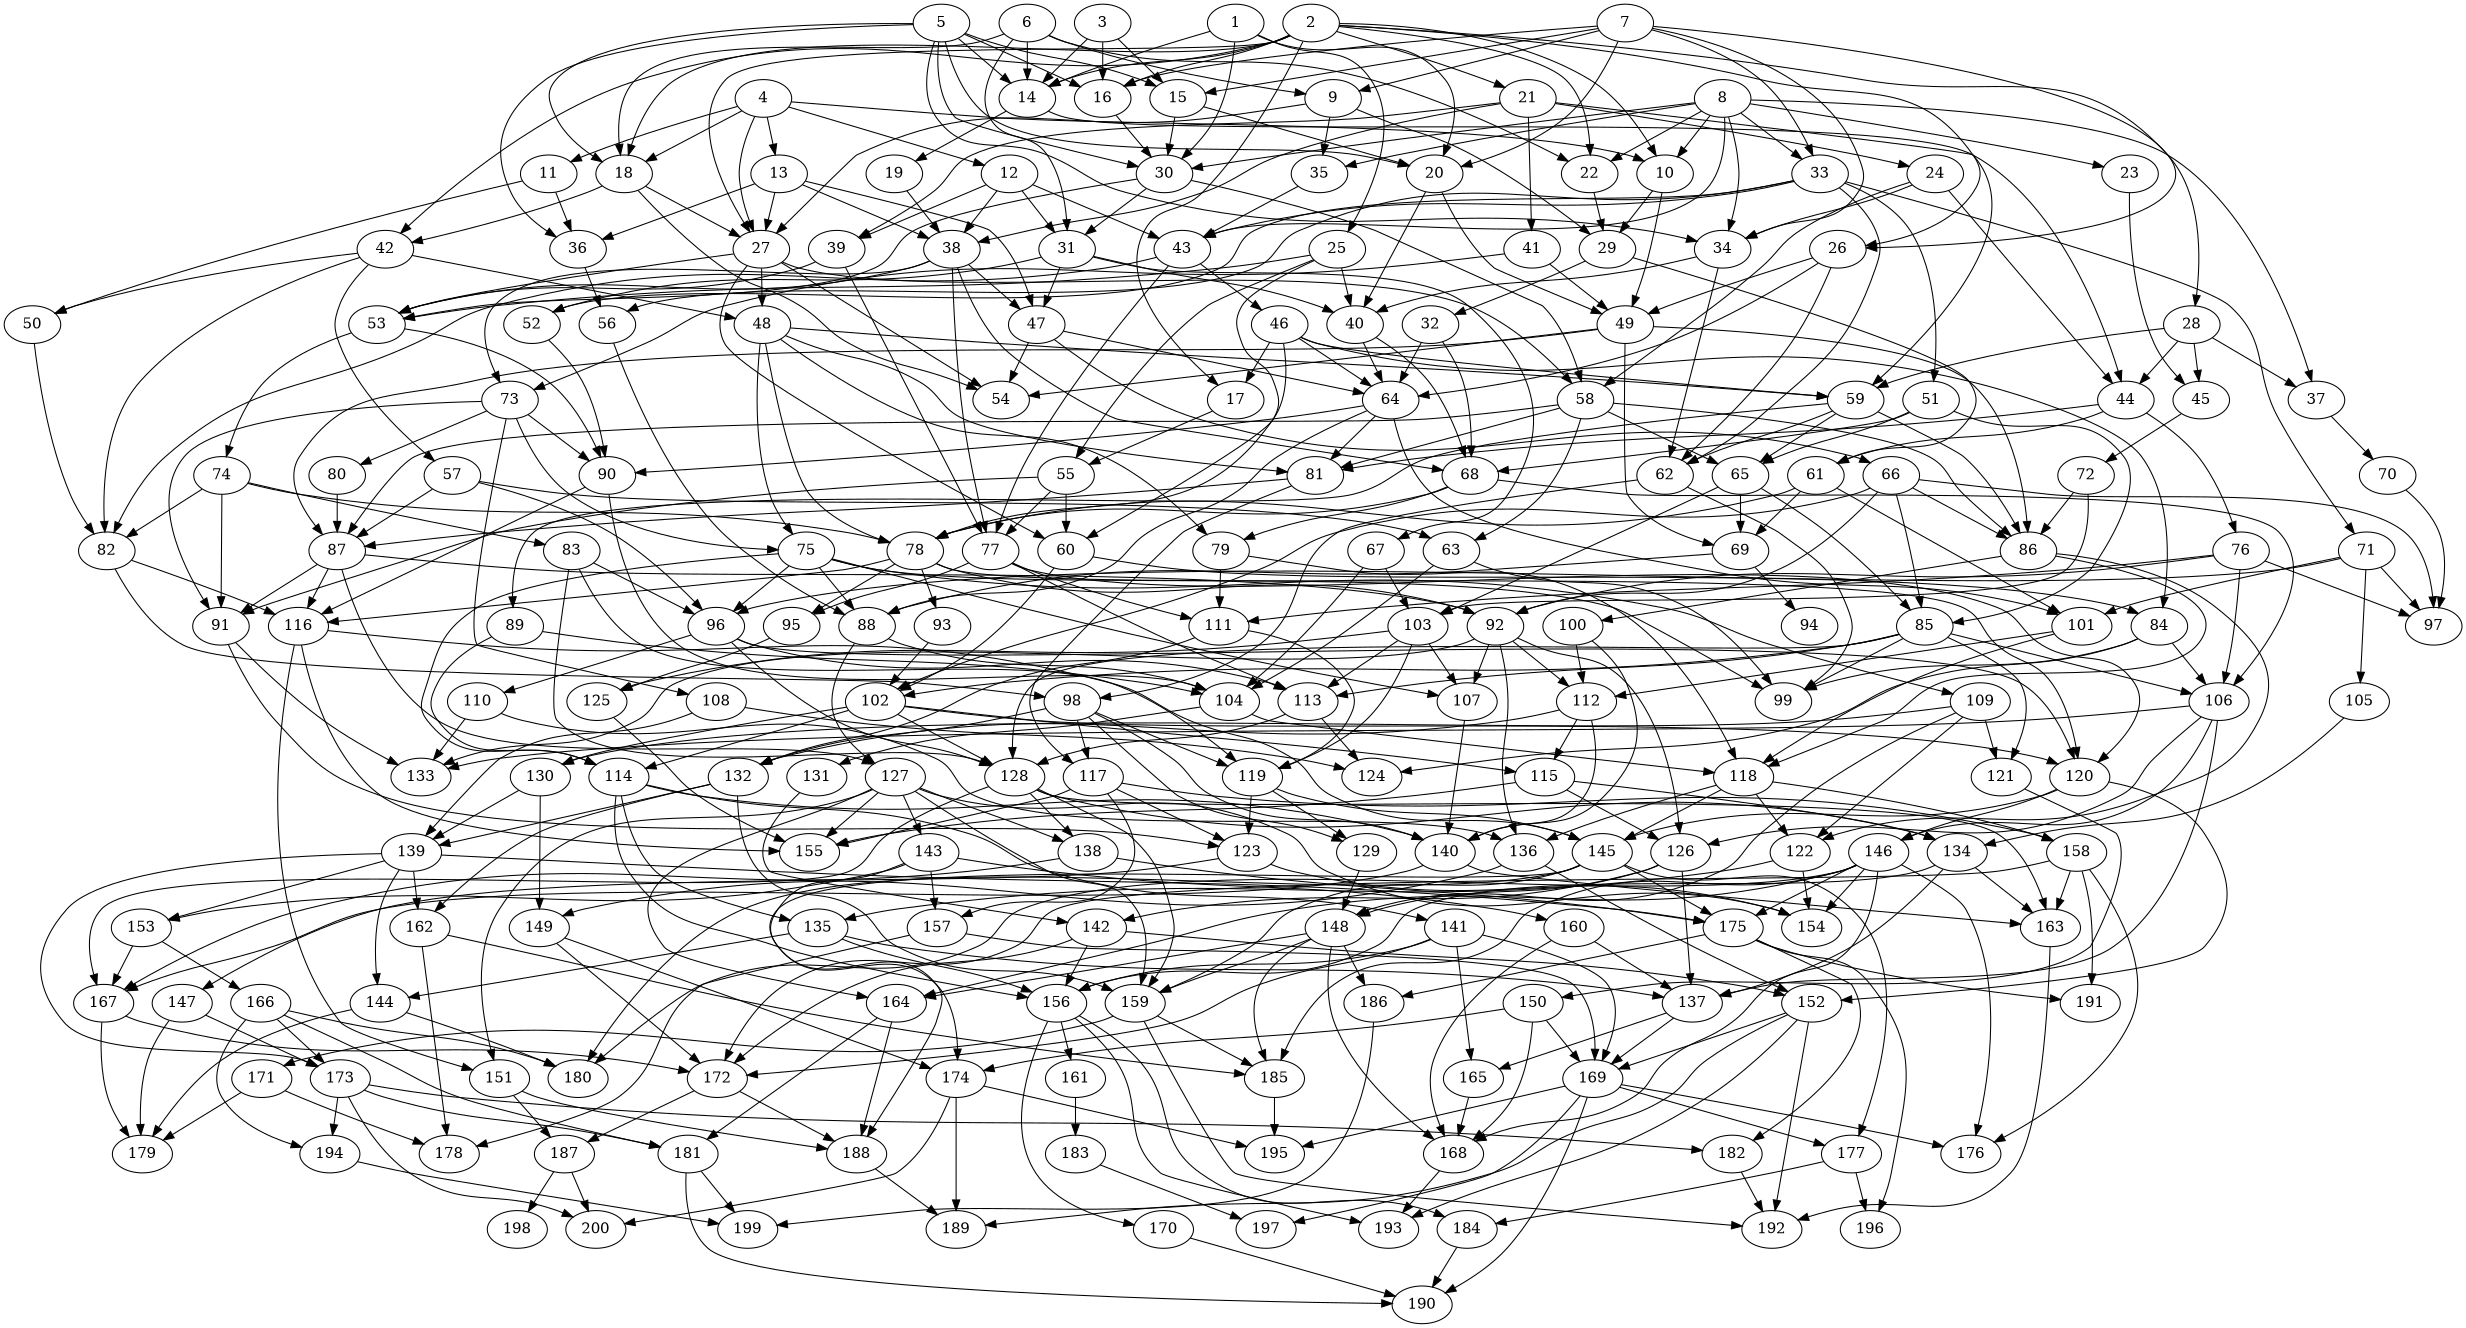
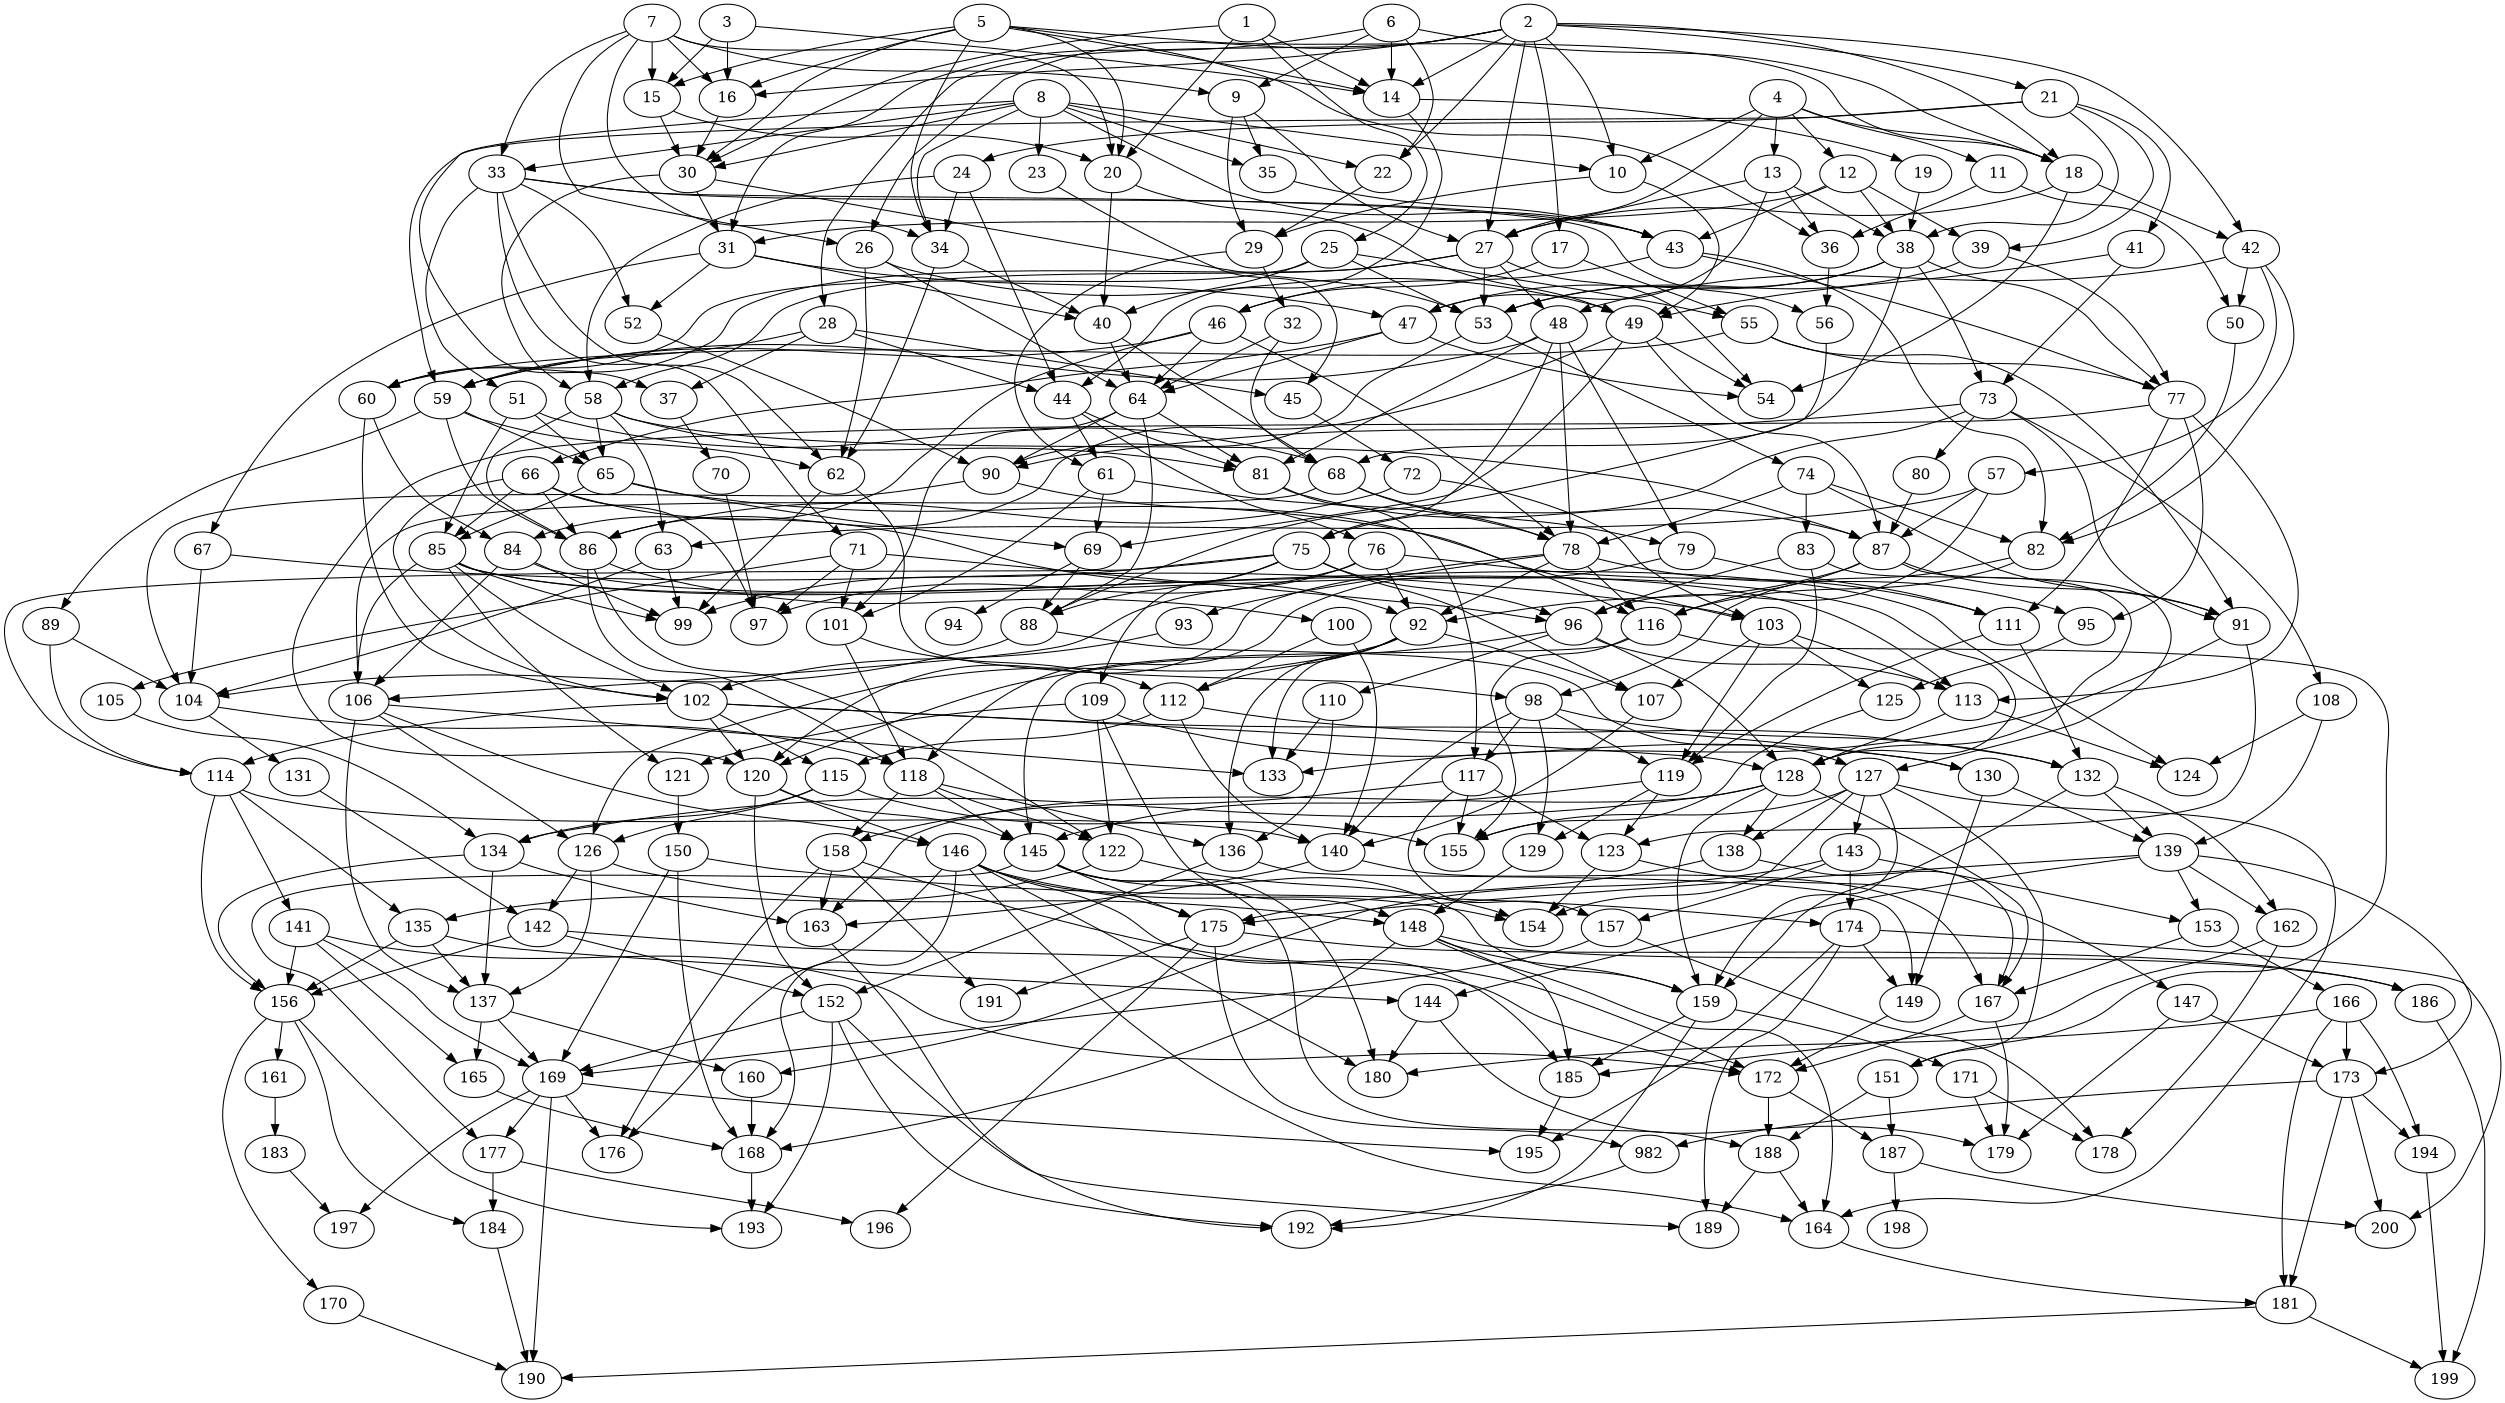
(1261, 357) -> (1394, 287)
(1629, 963) -> (613, 1040)
(689, 982) -> (1879, 965)
(878, 1073) -> (1791, 1187)
(1732, 1154) -> (1649, 1154)
